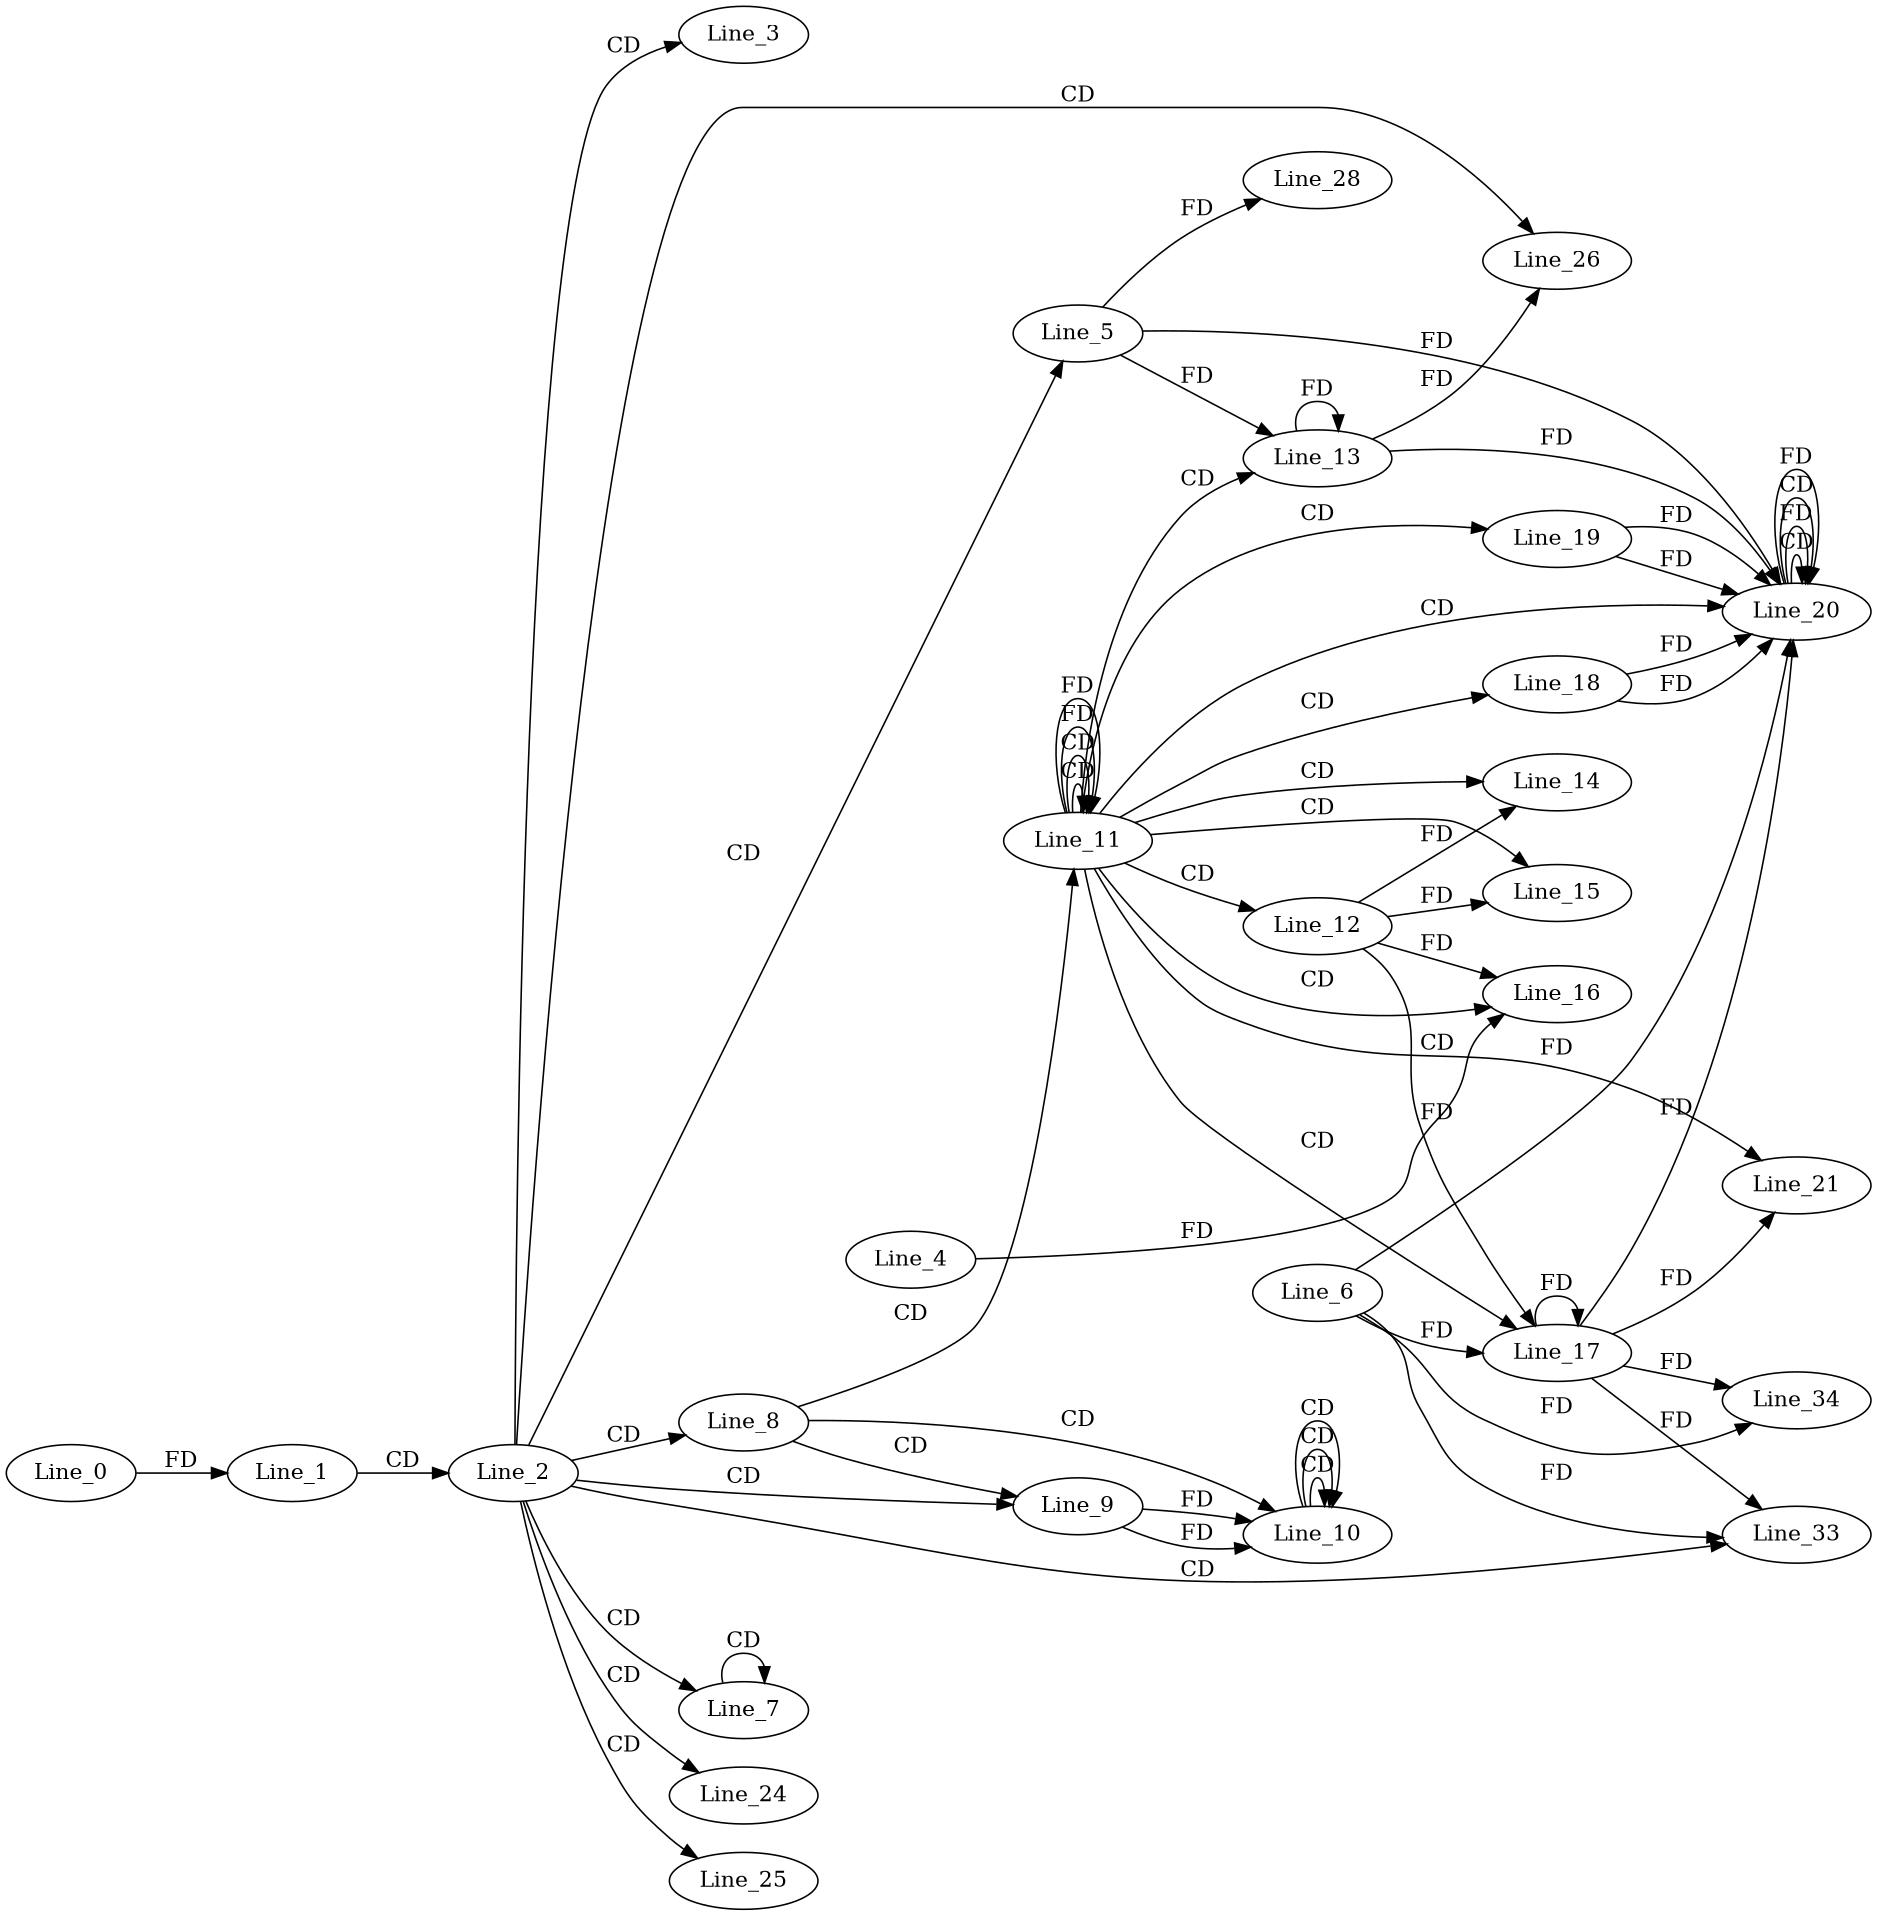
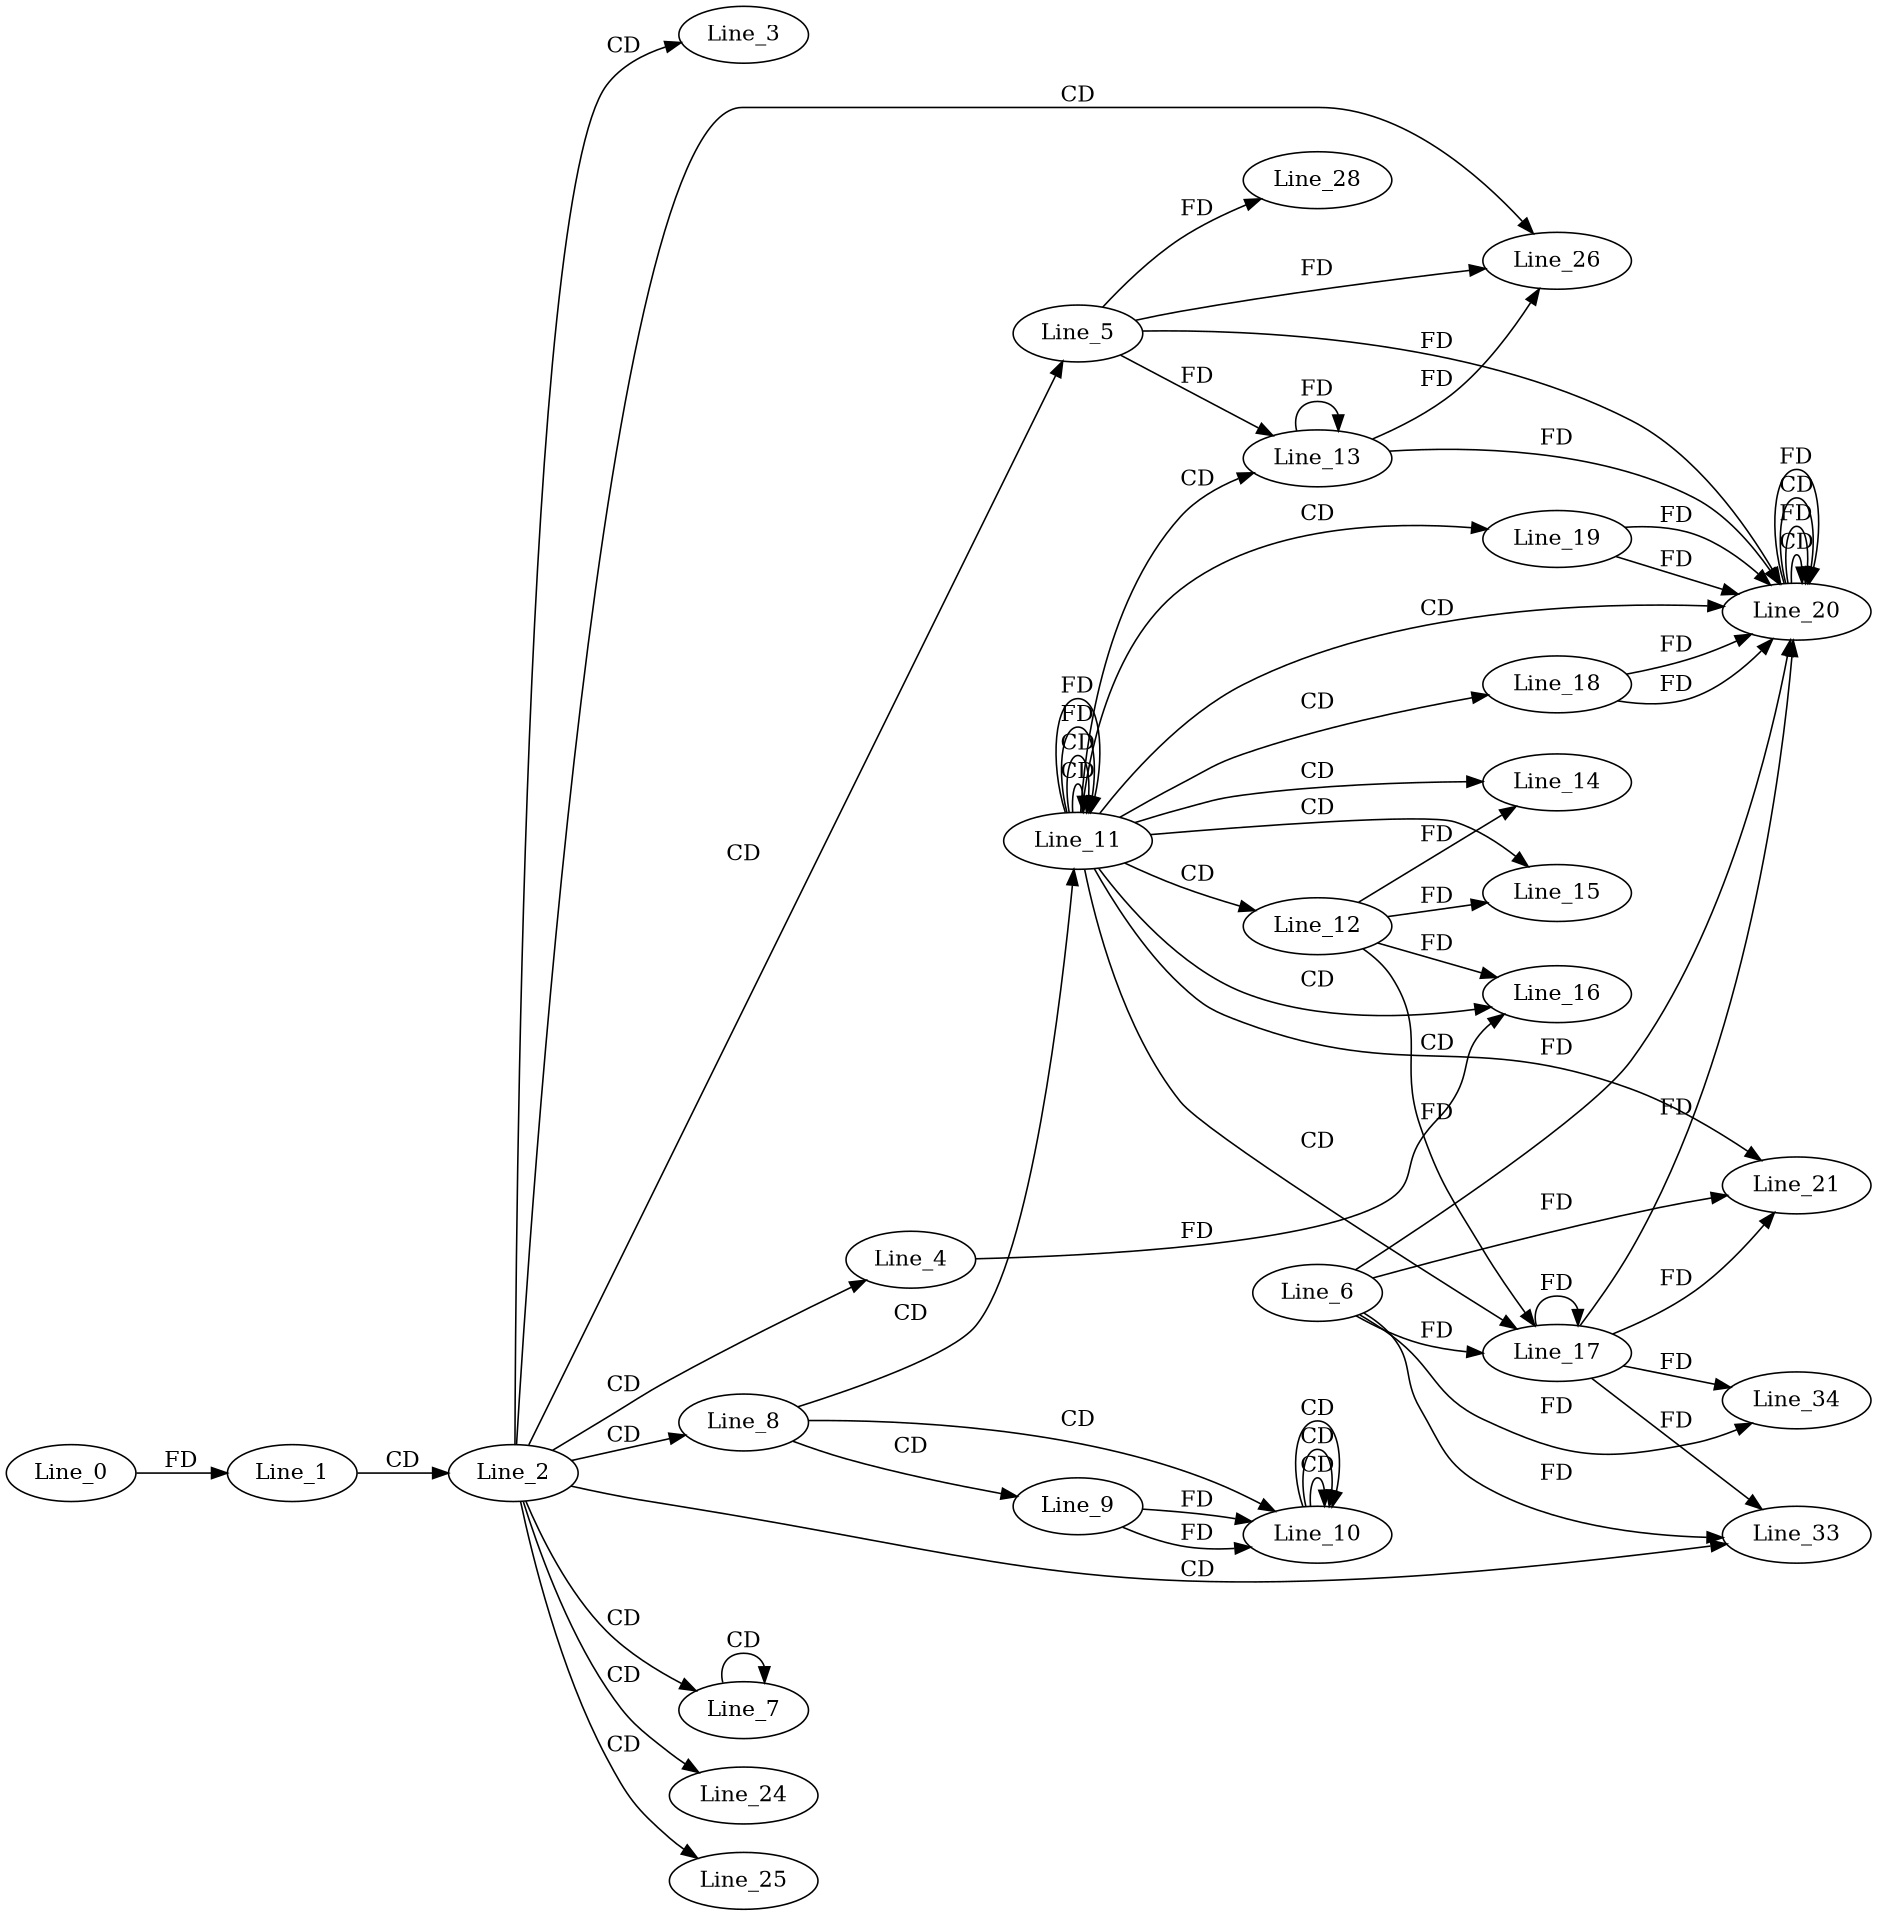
none -> (1302, 292)
none -> (1542, 1234)
(786, 1496) -> (699, 1364)
